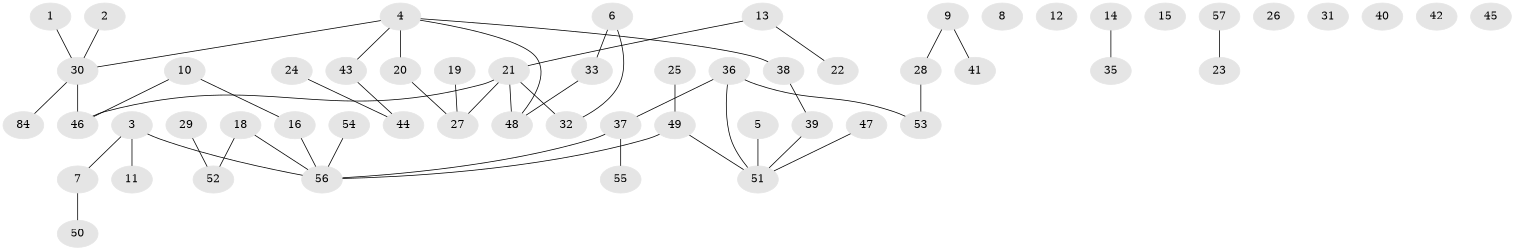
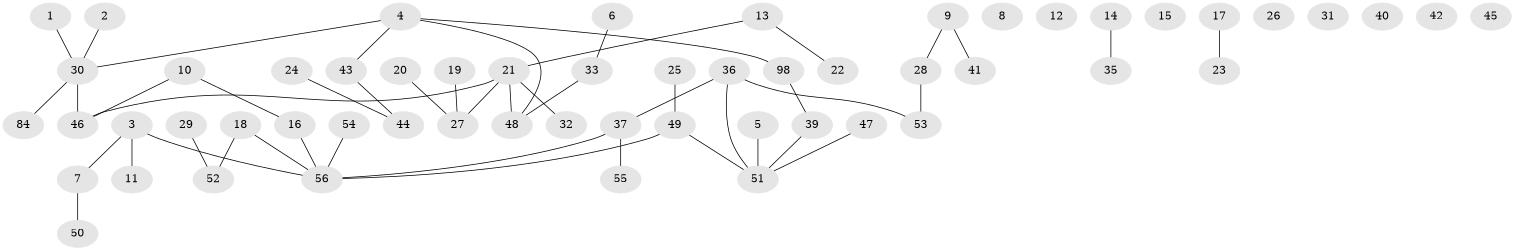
(1219, 17) -> (1219, 17)
(400, 44) -> none
(784, 71) -> (784, 71)
(620, 82) -> none
